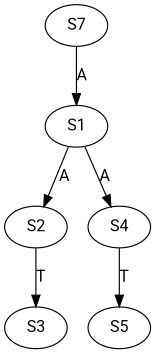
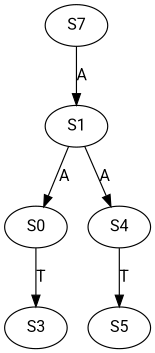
(36, 227) -> (36, 227)
